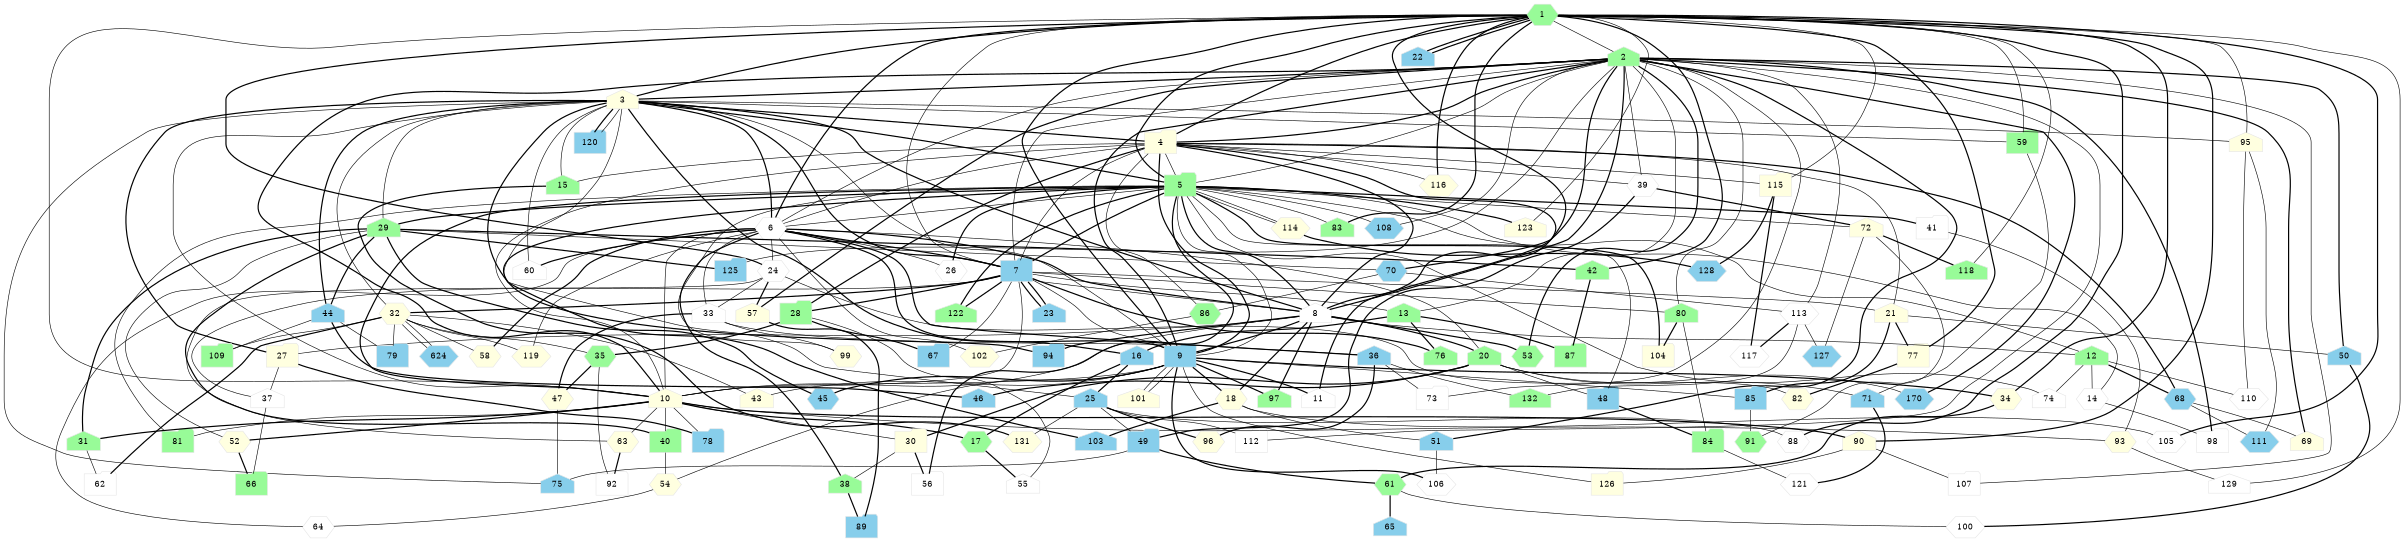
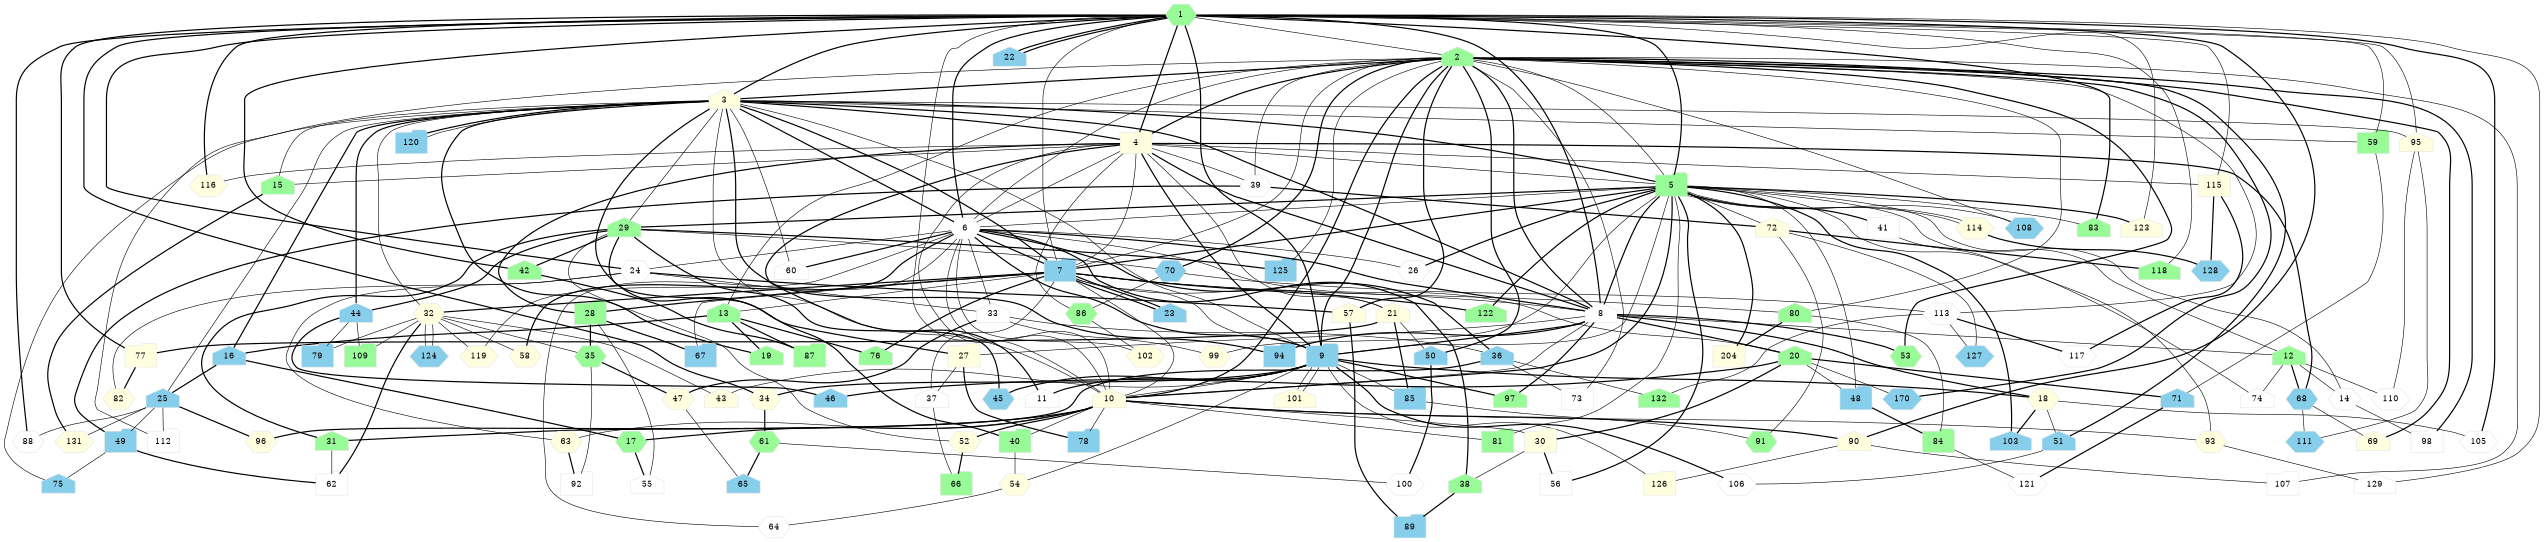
(439, 356) -> (429, 356)
none -> (767, 356)
(1658, 356) -> (1729, 356)
(1676, 383) -> (1986, 378)
(557, 445) -> (712, 443)
(1299, 476) -> (225, 472)
